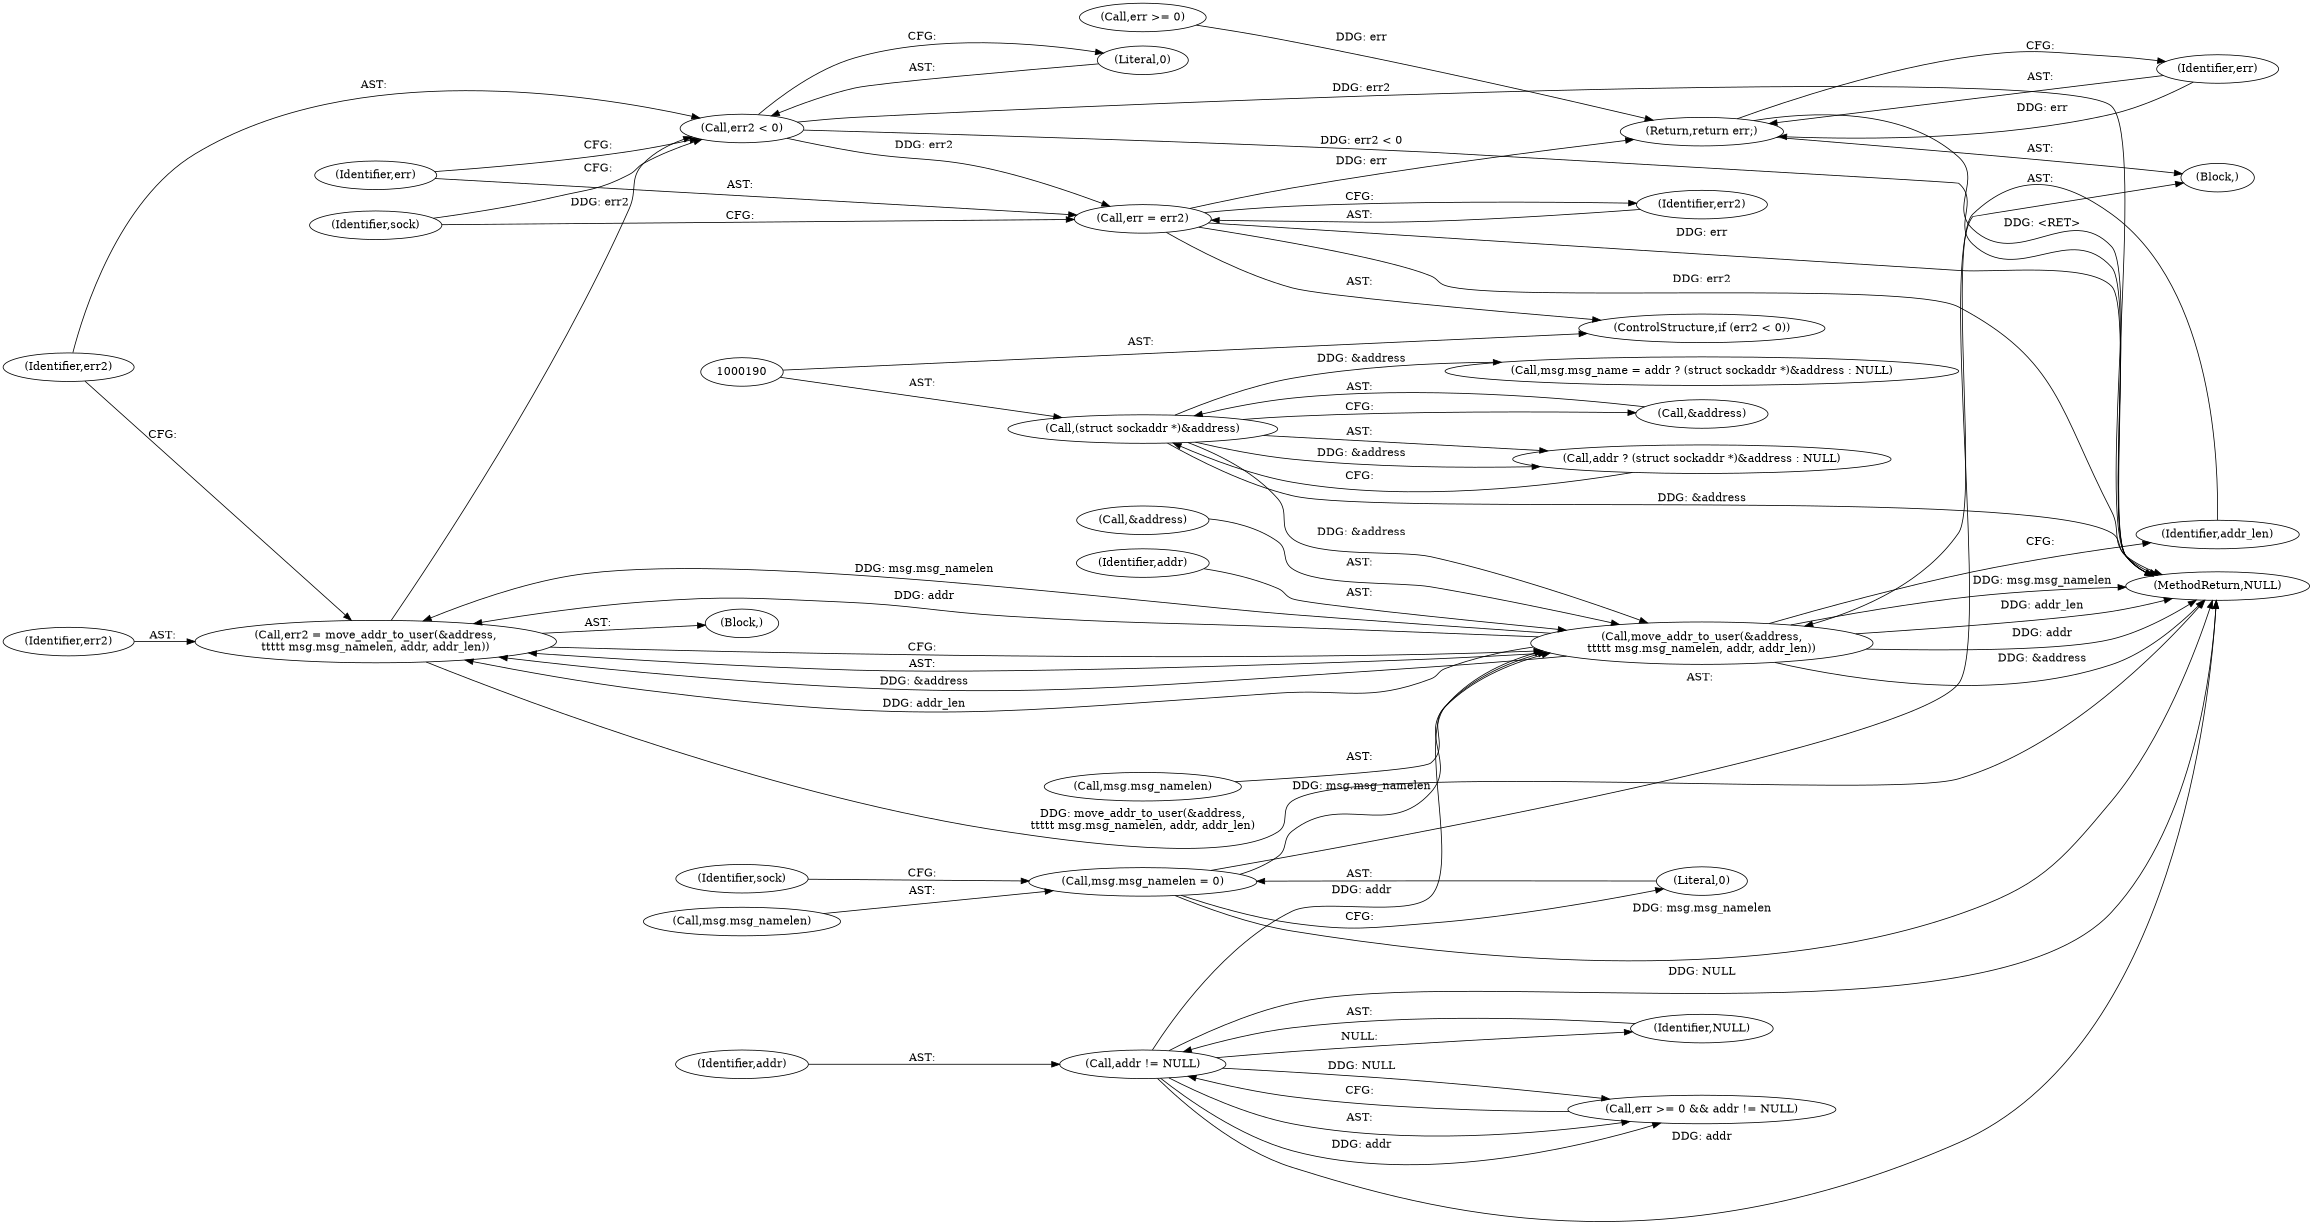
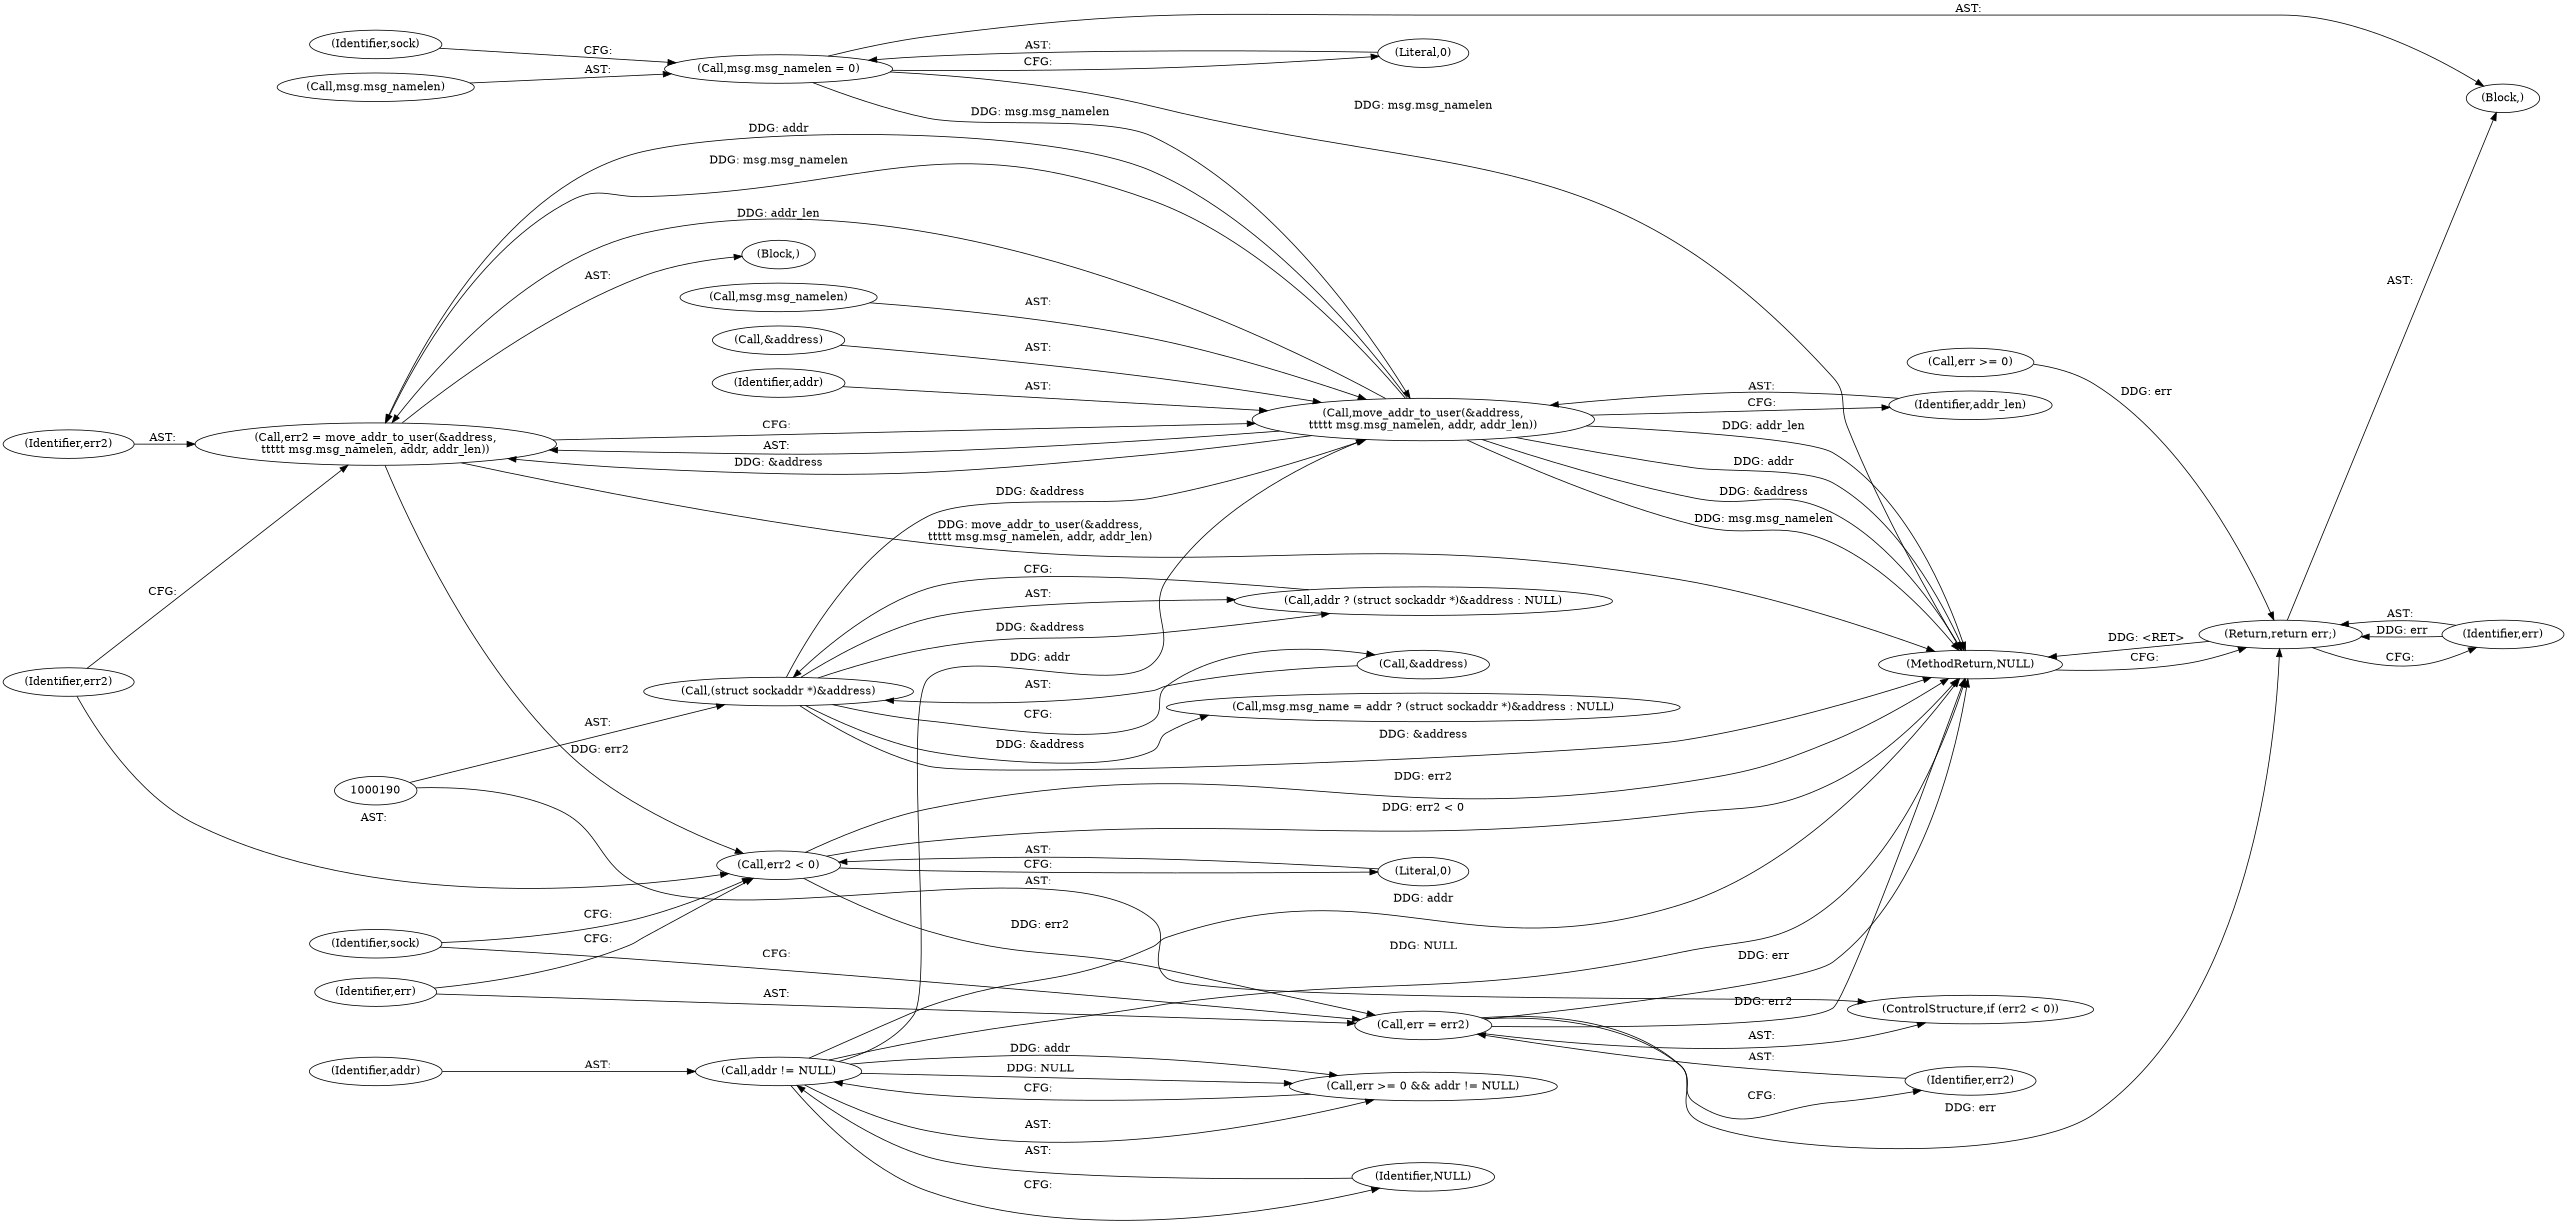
none -> (2148, 668)
(1362, 1037) -> (1040, 1185)
